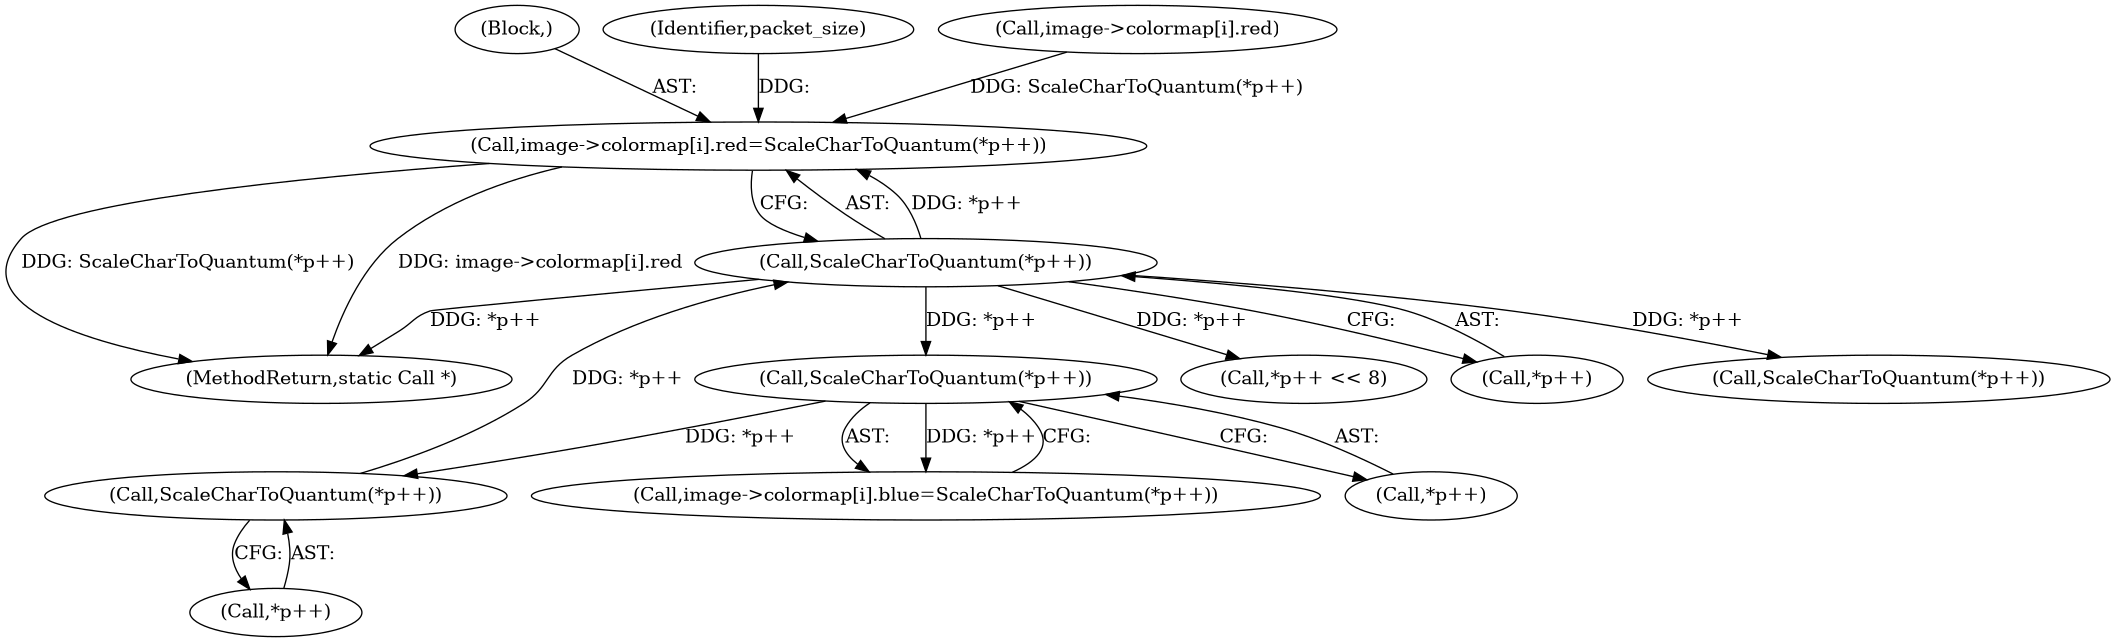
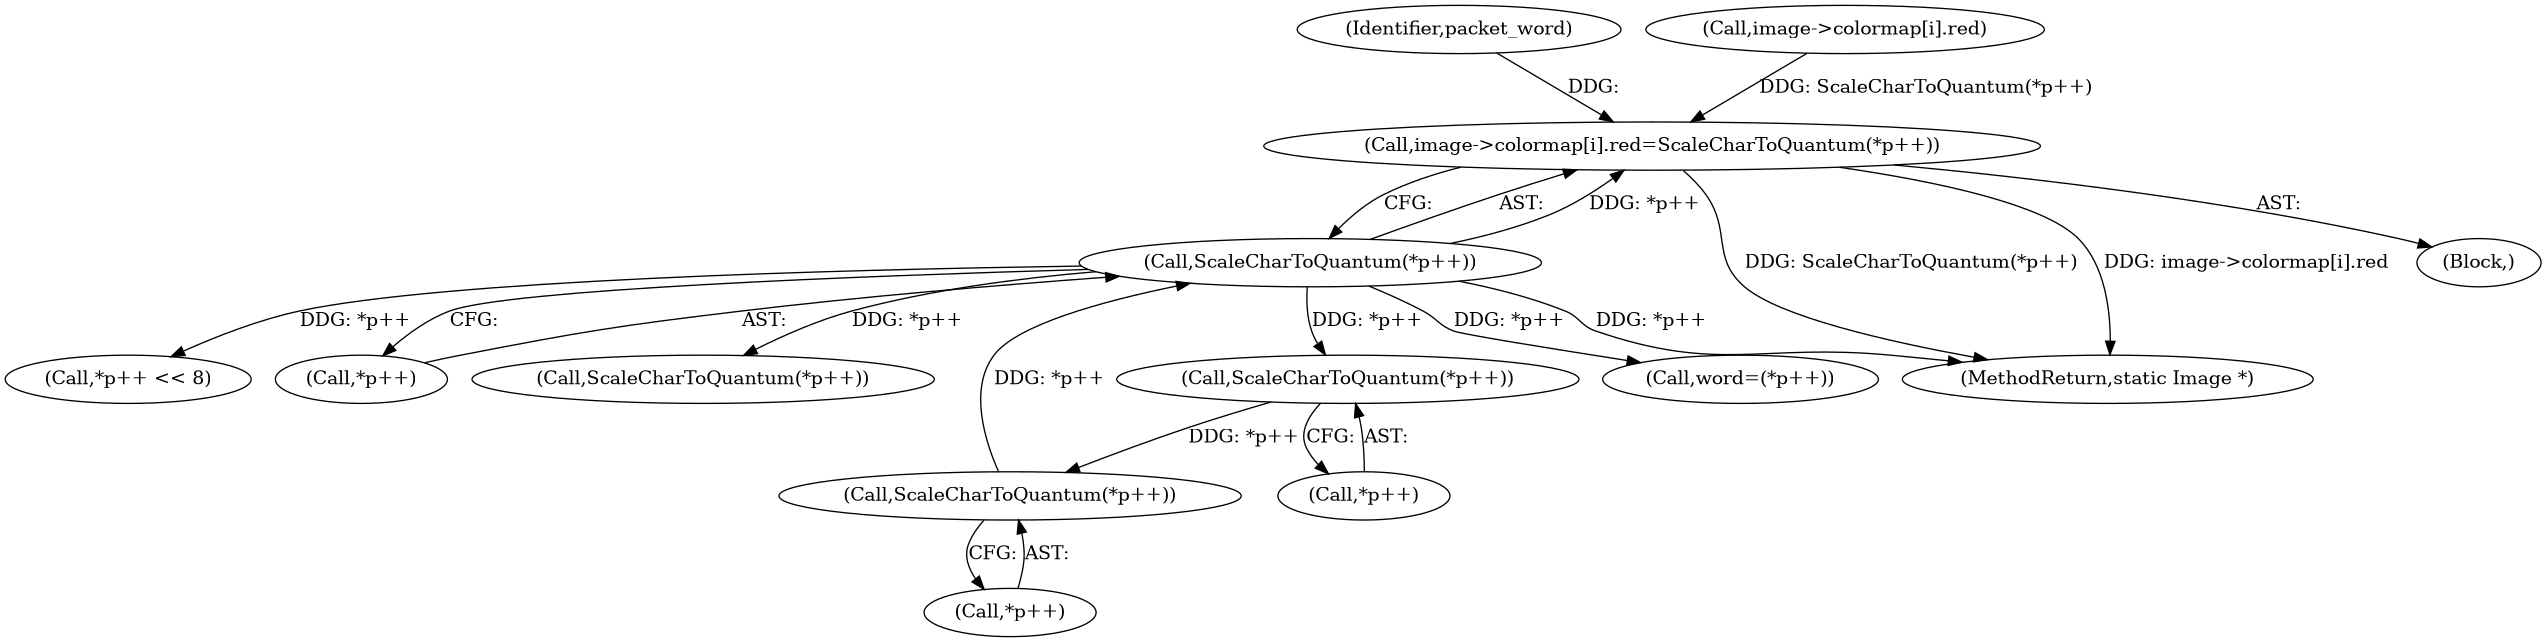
(758, 29) -> (1459, 29)
(626, 82) -> (2157, 196)
(321, 379) -> (2108, 379)
none -> (1740, 379)
(926, 496) -> none
